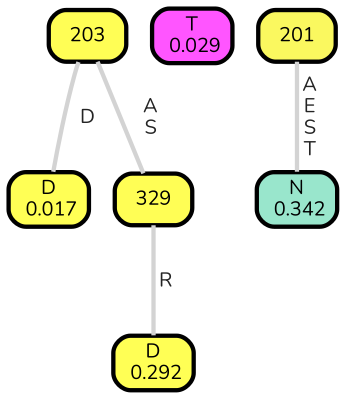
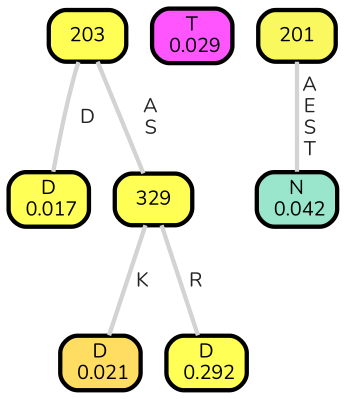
(297, 199) -> (297, 199)
none -> (100, 363)
